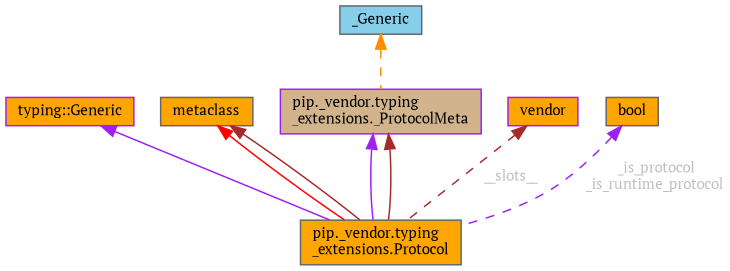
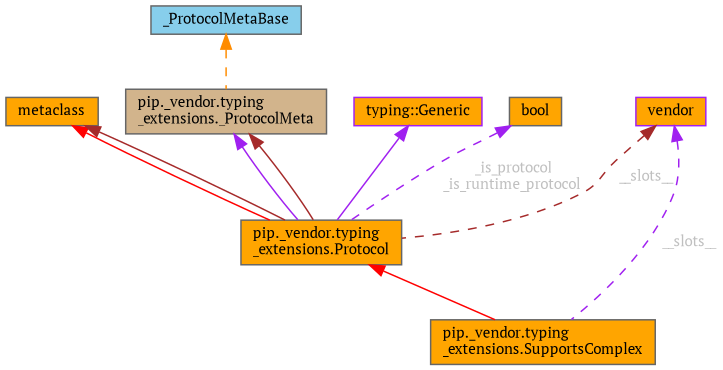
(381, 20) -> (226, 20)
(381, 112) -> (226, 112)
none -> (543, 342)
